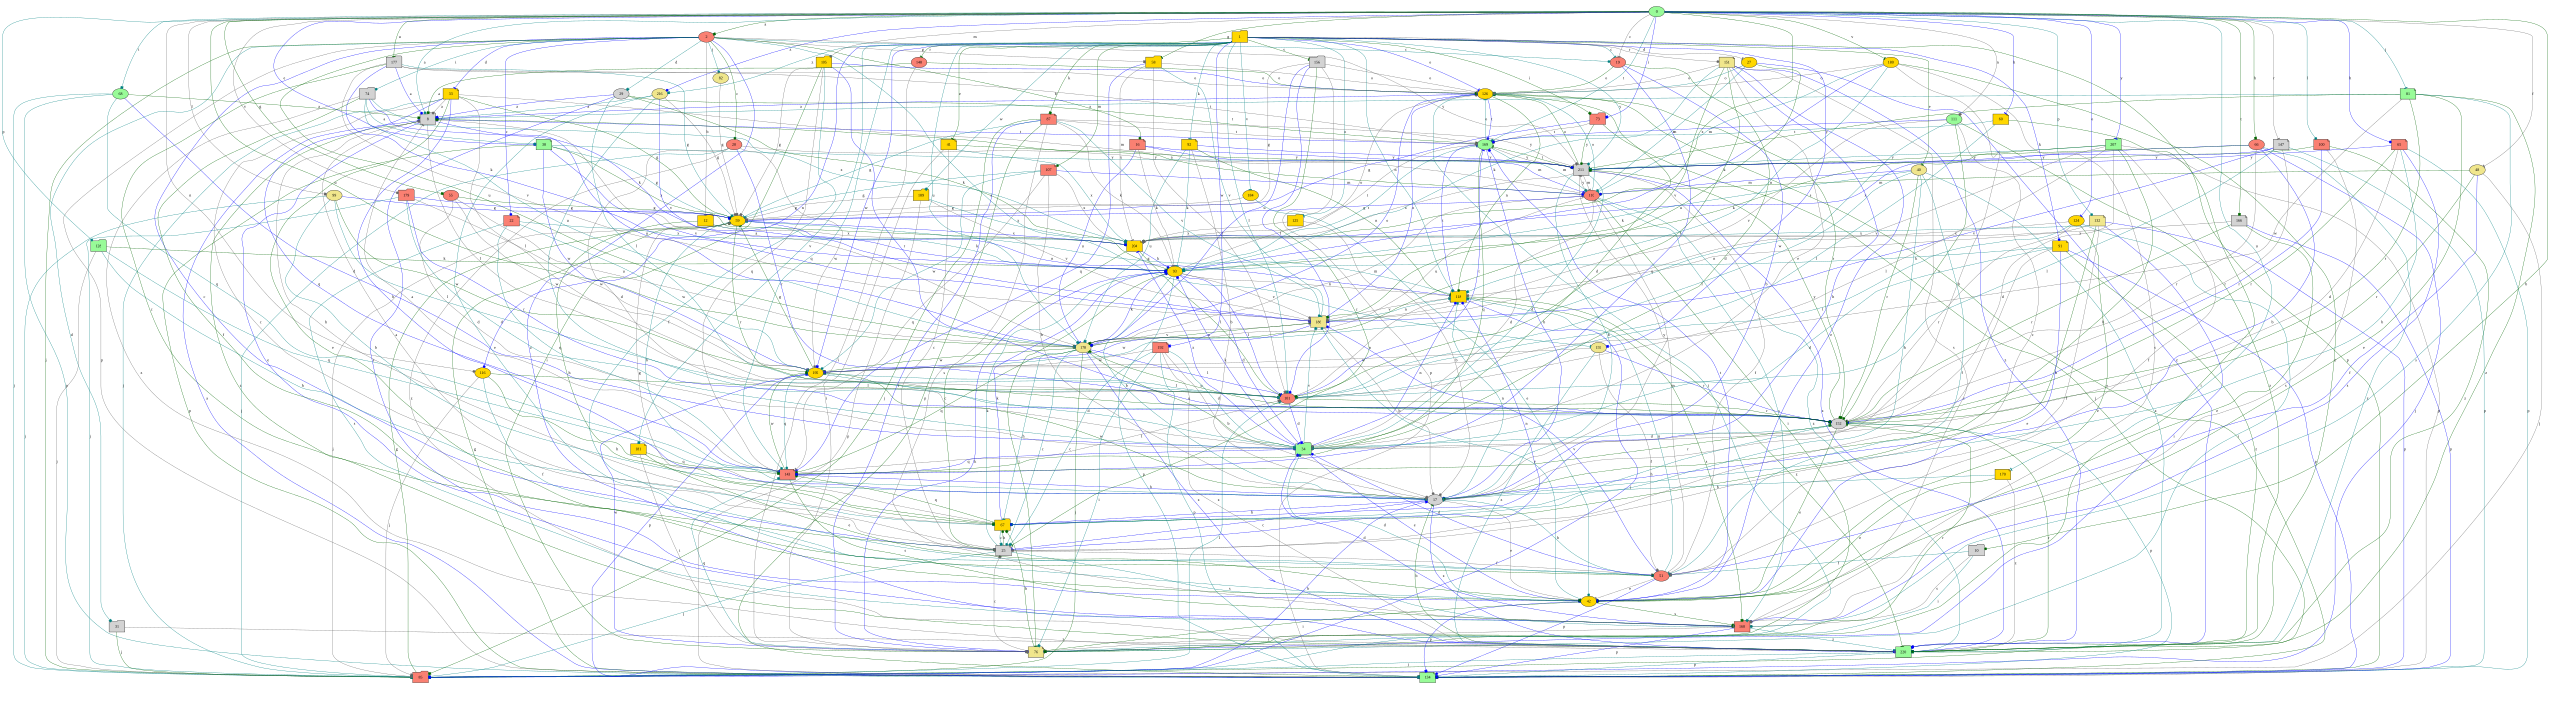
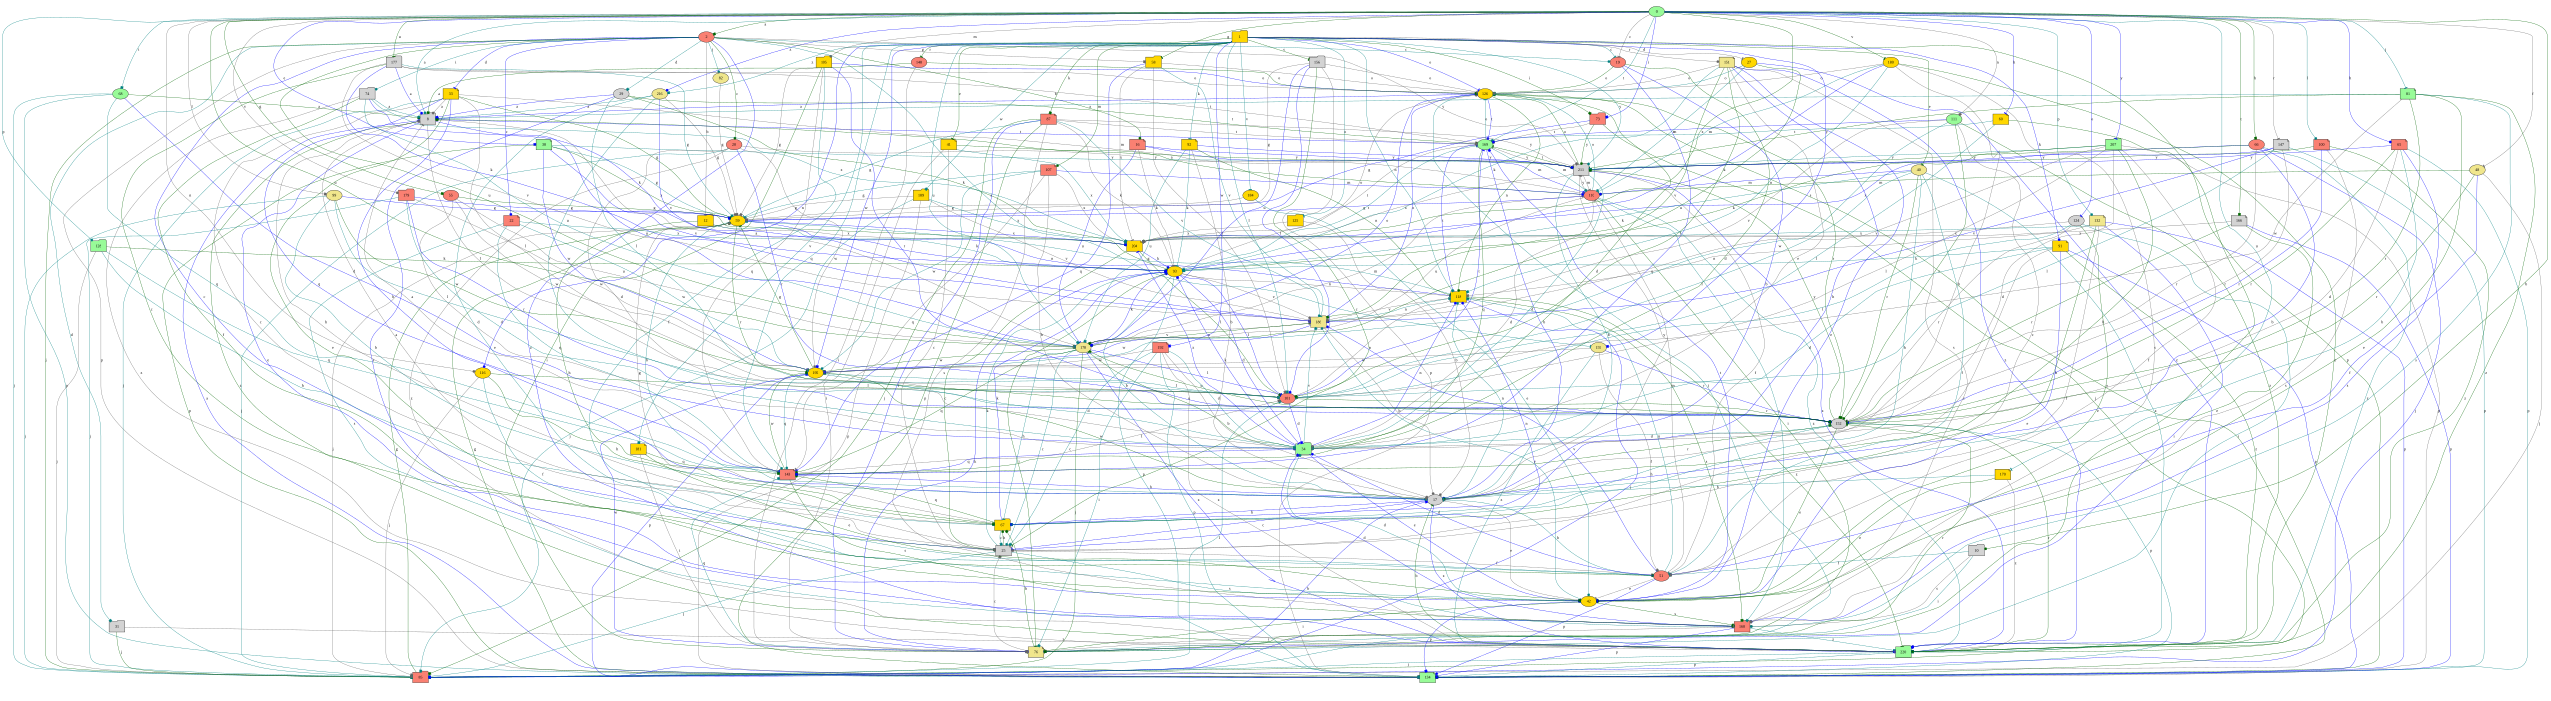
(437, 136) -> (398, 112)
(2076, 221) -> (2076, 221)
none -> (617, 411)
